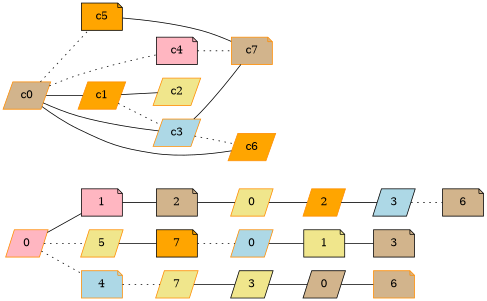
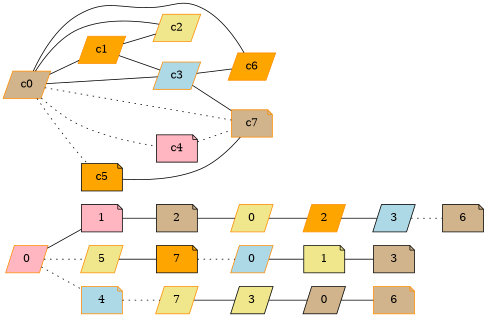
none -> (88, 26)
none -> (138, 104)
(139, 114) -> (139, 63)
(214, 140) -> (214, 71)
